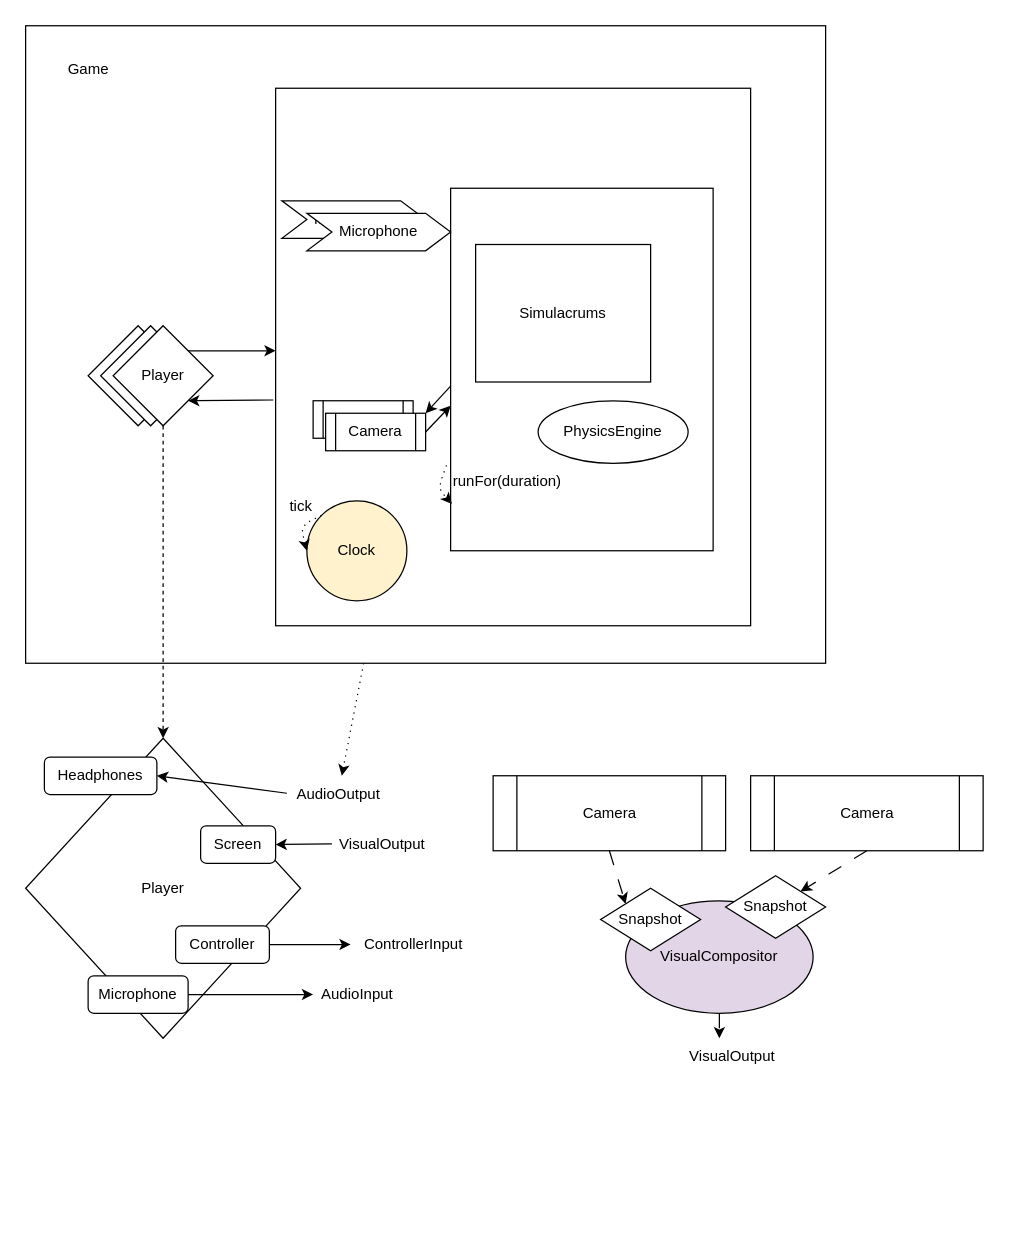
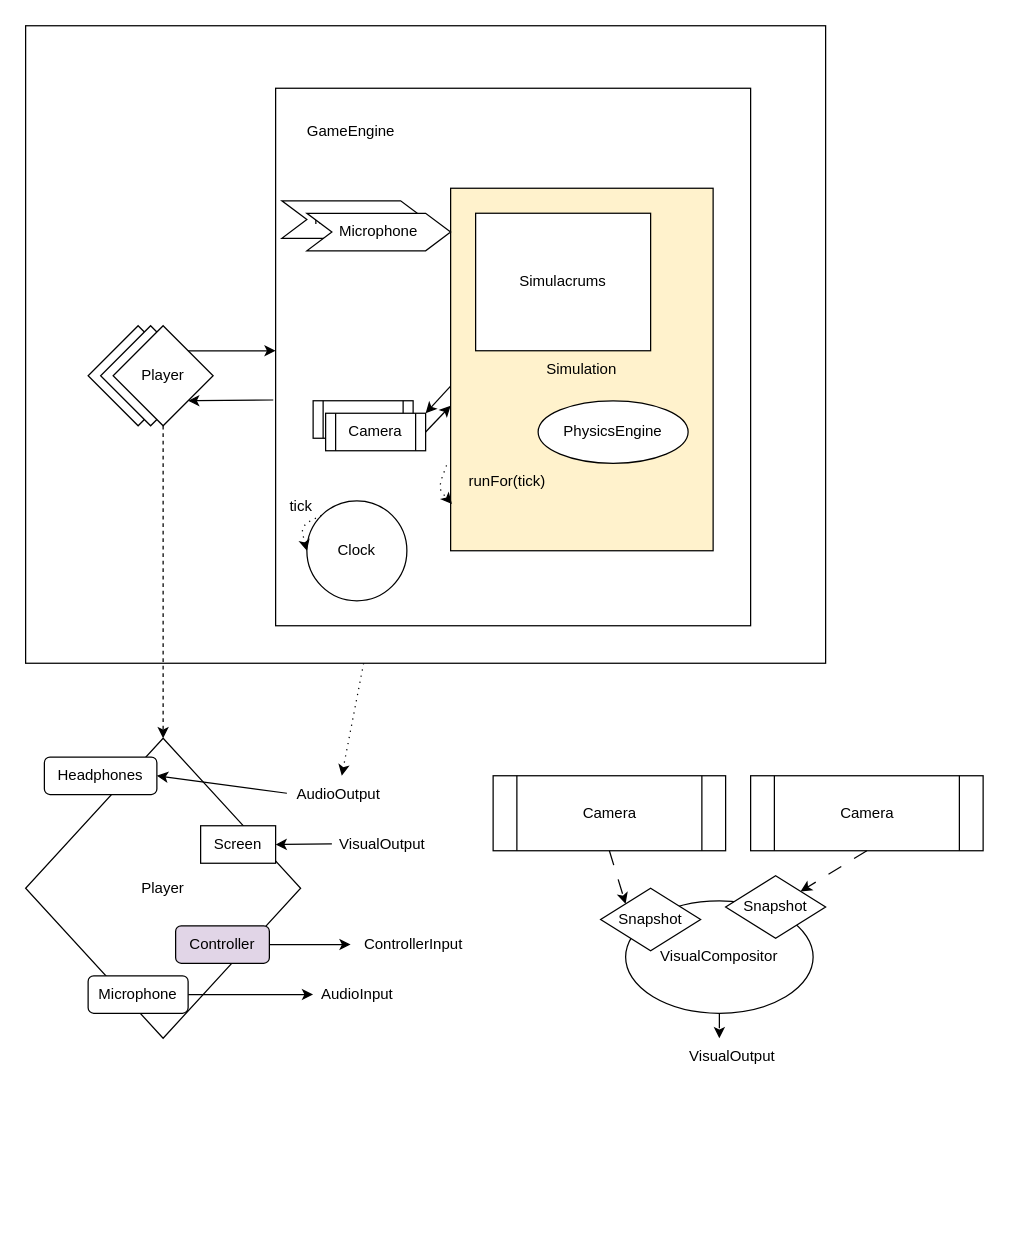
(88, 69) -> none
none -> (351, 132)
(563, 313) -> (563, 282)
(582, 369) -> (582, 369)
(508, 482) -> (508, 482)
(357, 551) -> (357, 551)
(238, 844) -> (238, 844)
(223, 944) -> (223, 944)
(719, 957) -> (719, 957)
